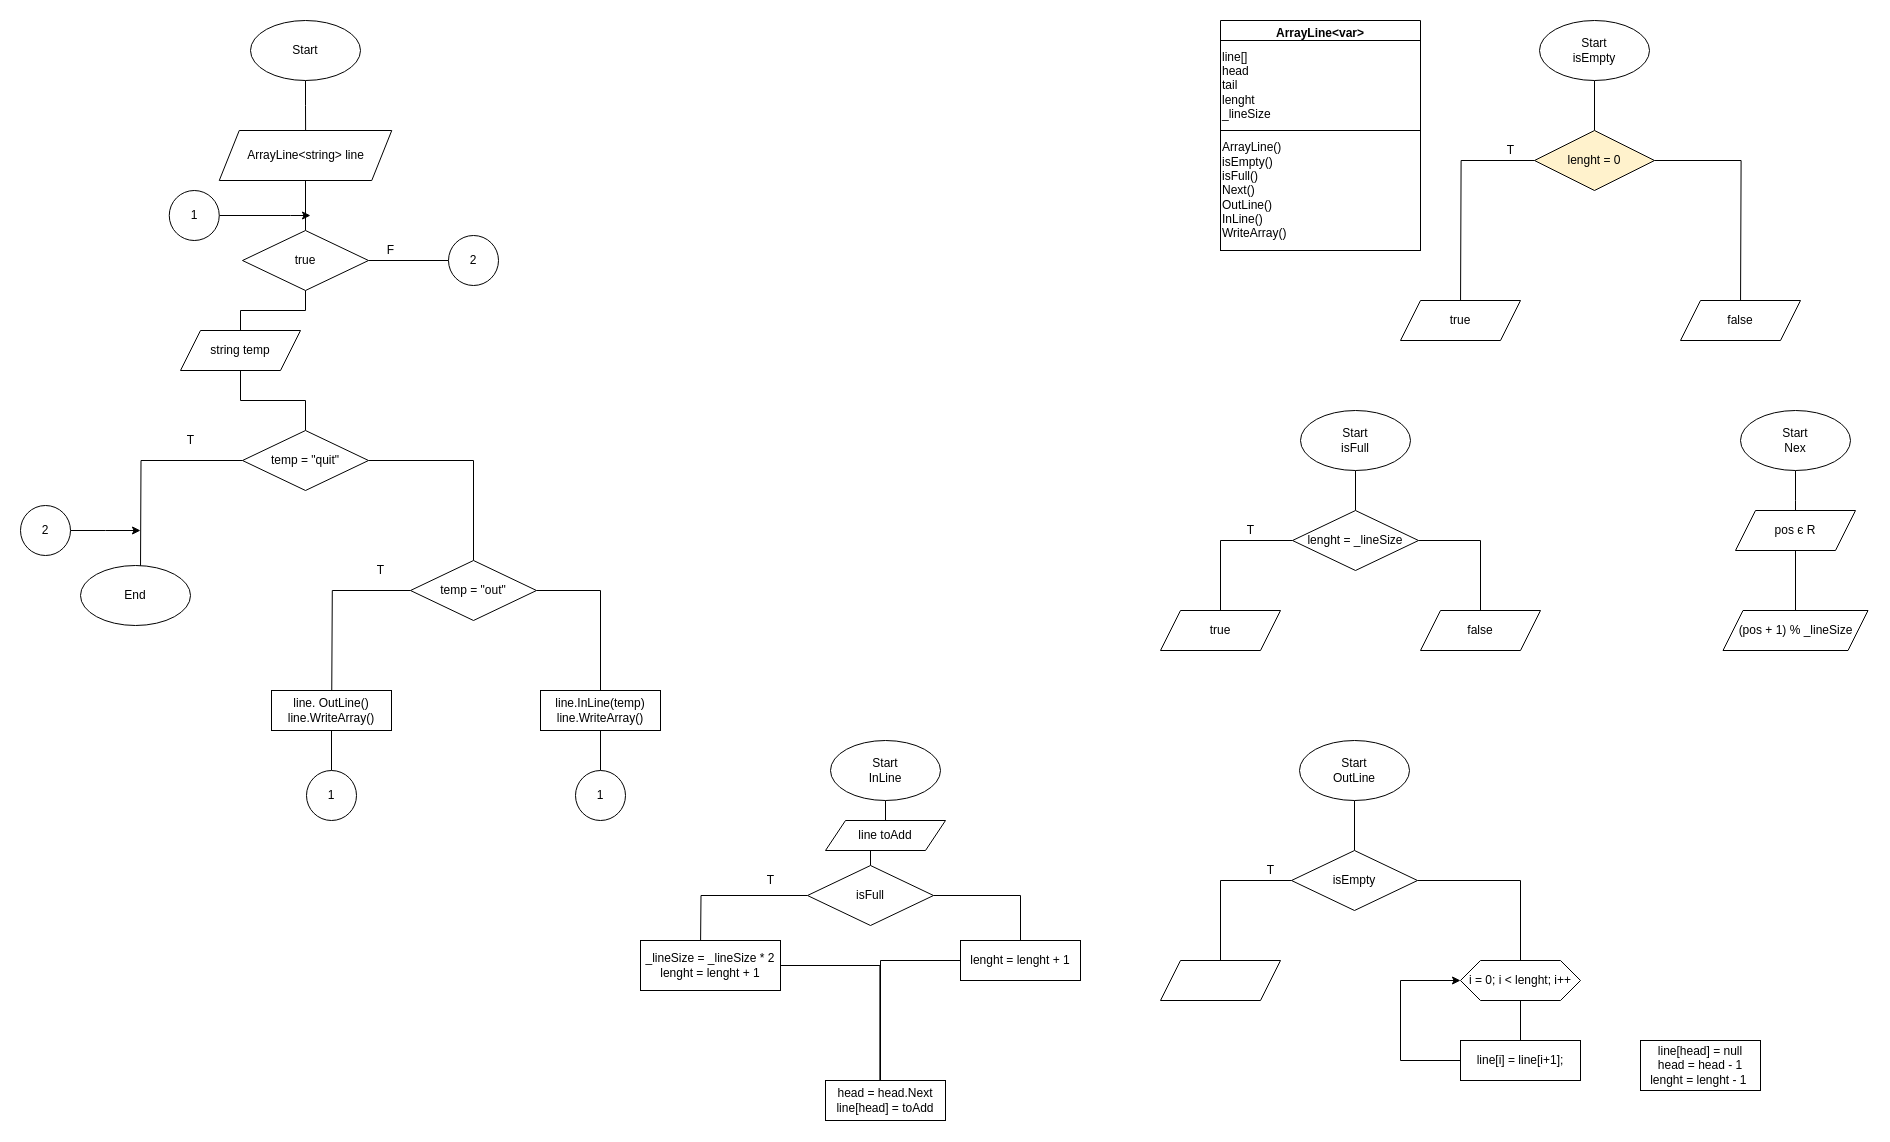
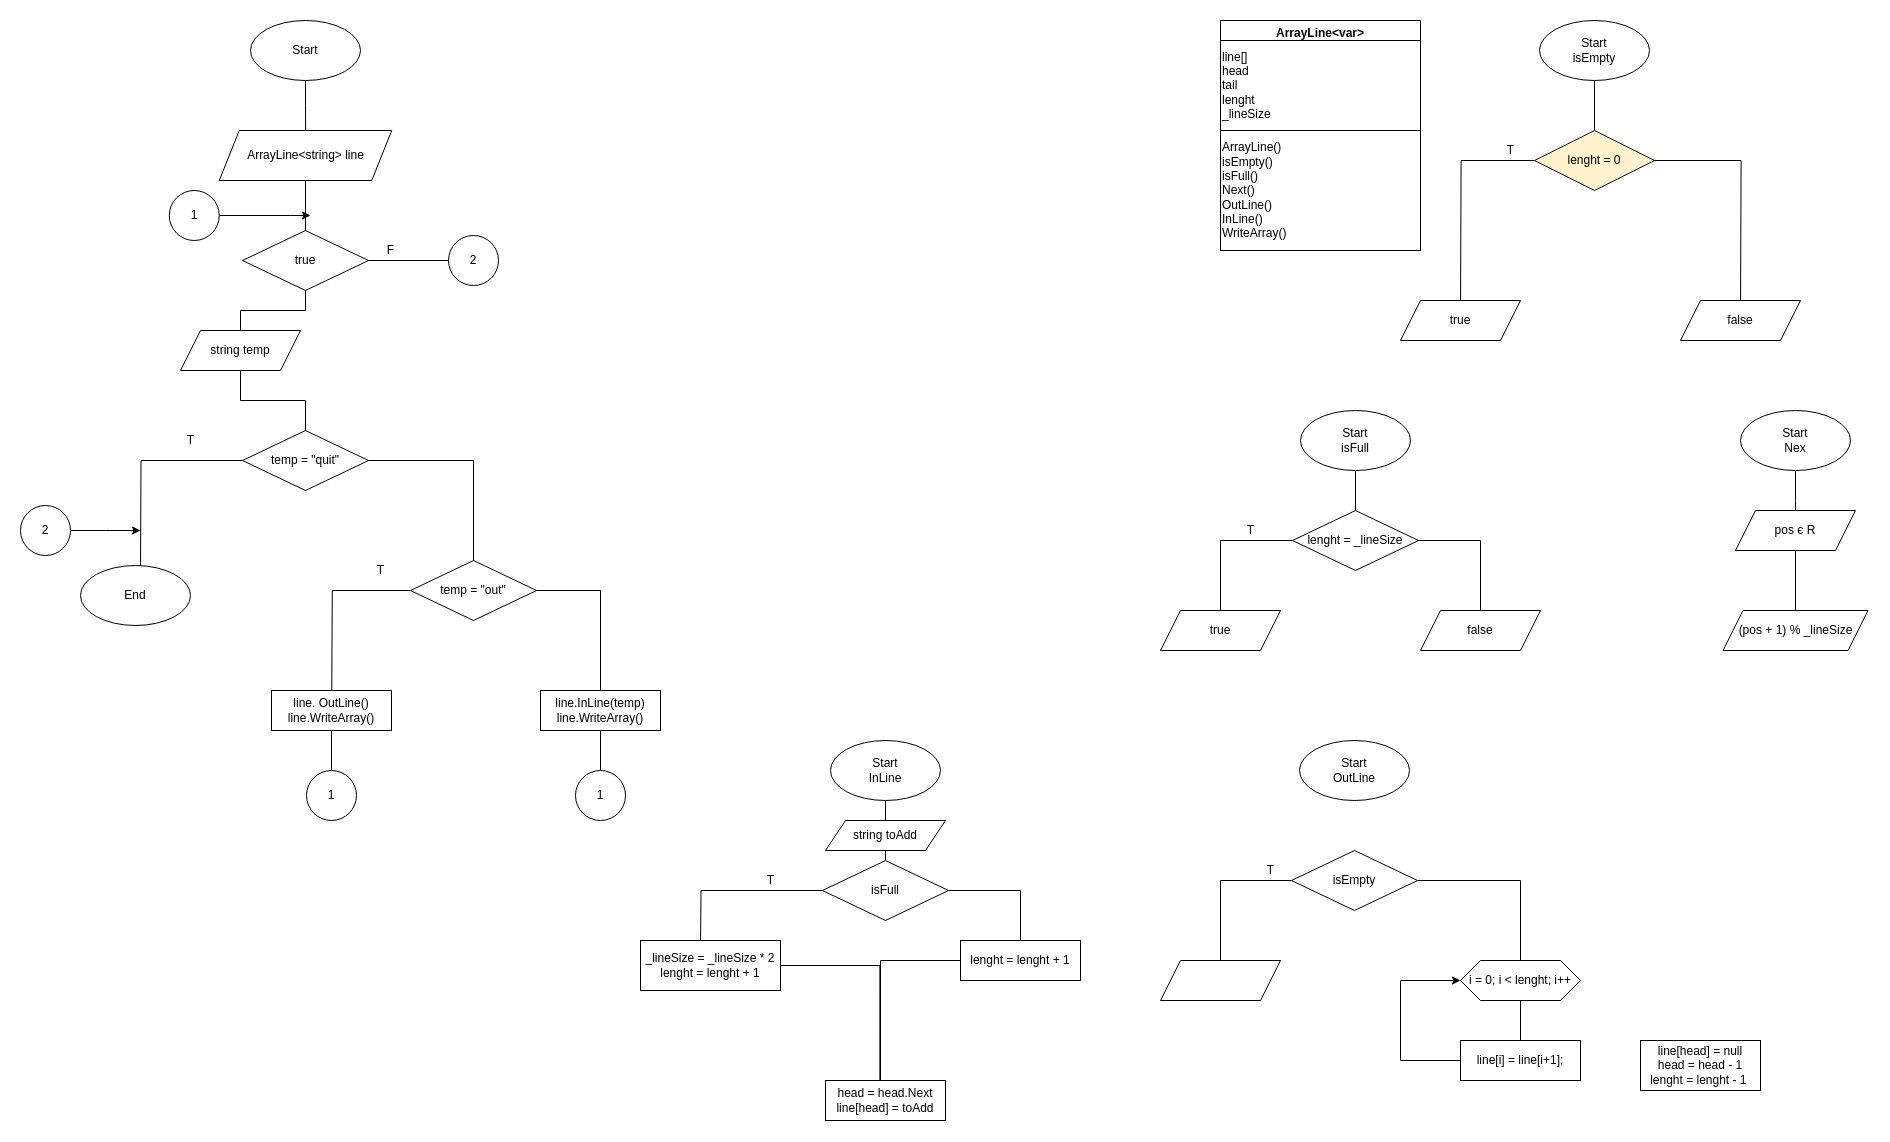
(1355, 826) -> none
(886, 836) -> (886, 836)
(871, 896) -> (886, 891)
